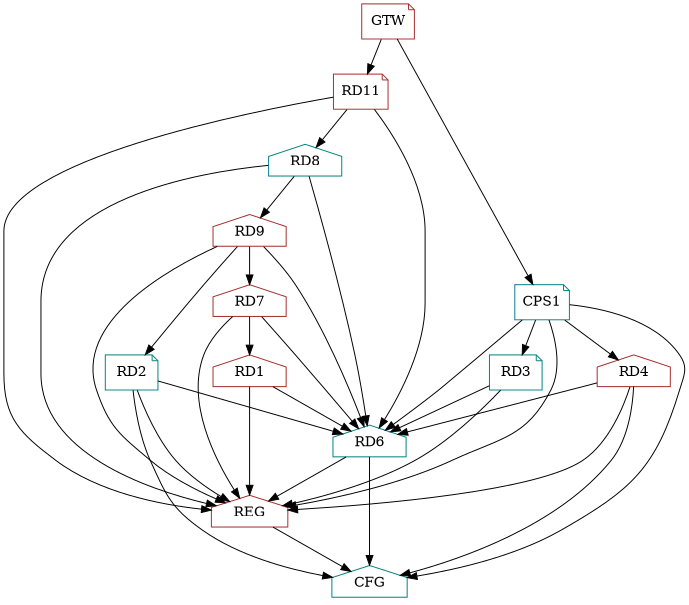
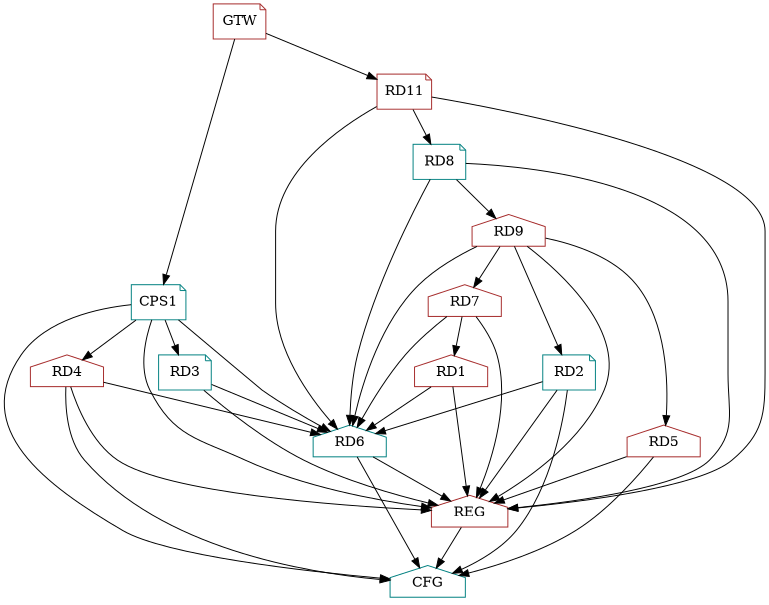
(305, 162) -> (439, 162)
none -> (664, 443)
